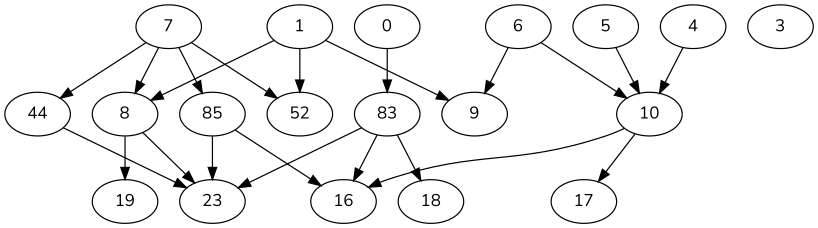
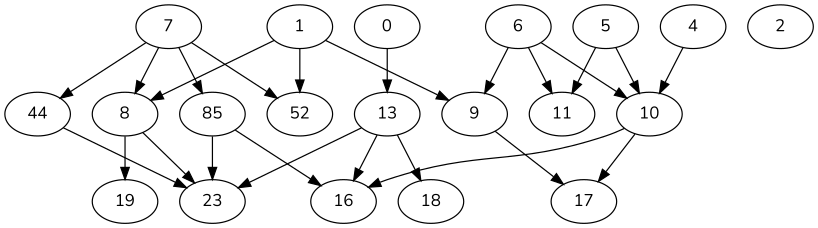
(781, 27) -> (781, 27)
(387, 114) -> (387, 114)
none -> (562, 114)
none -> (516, 147)
